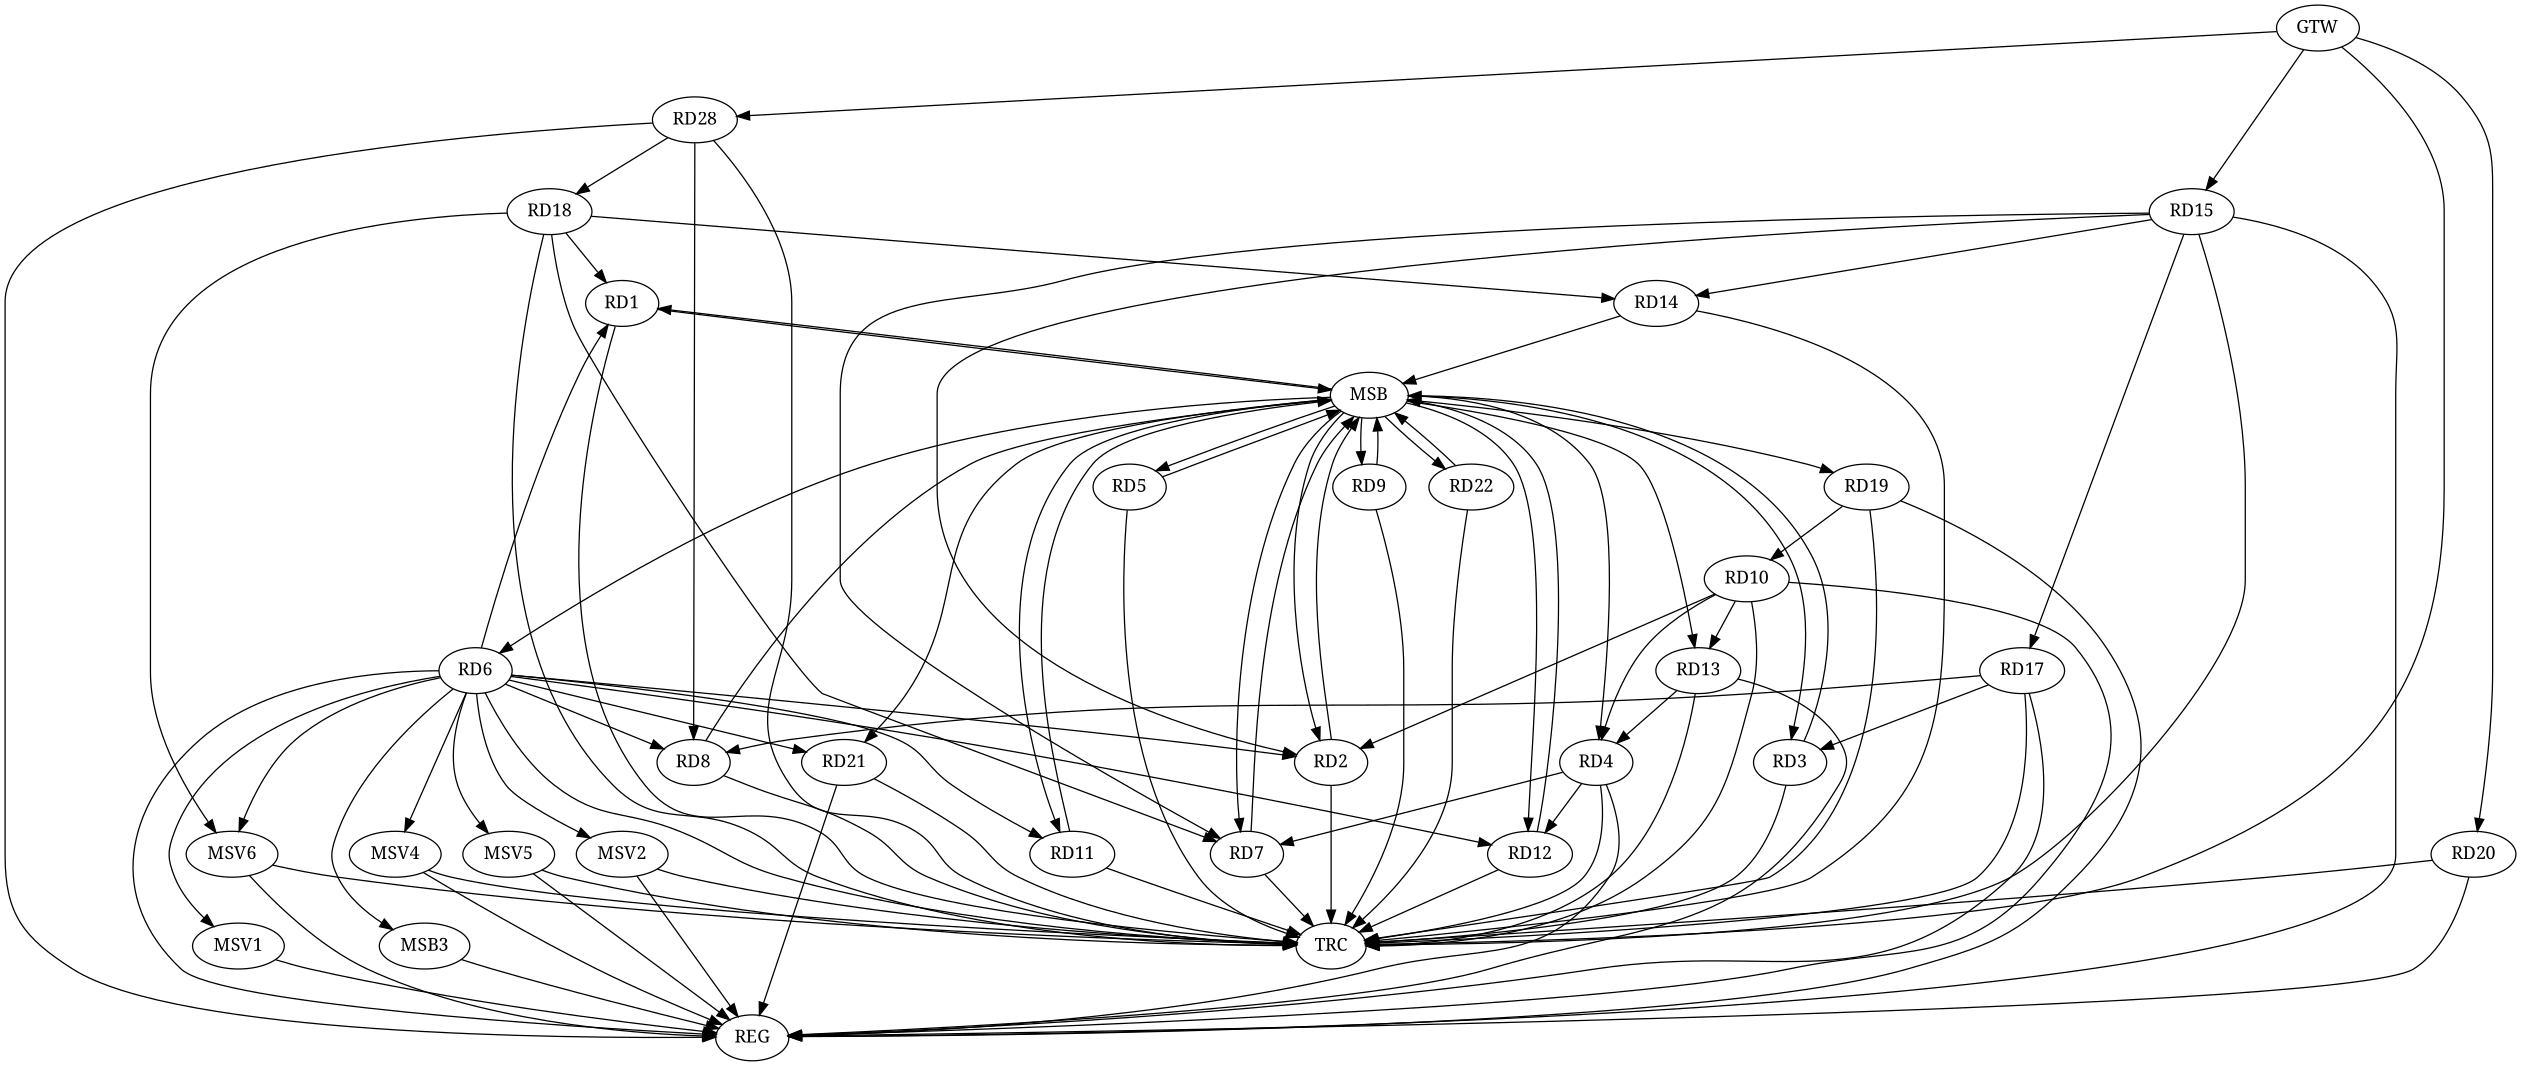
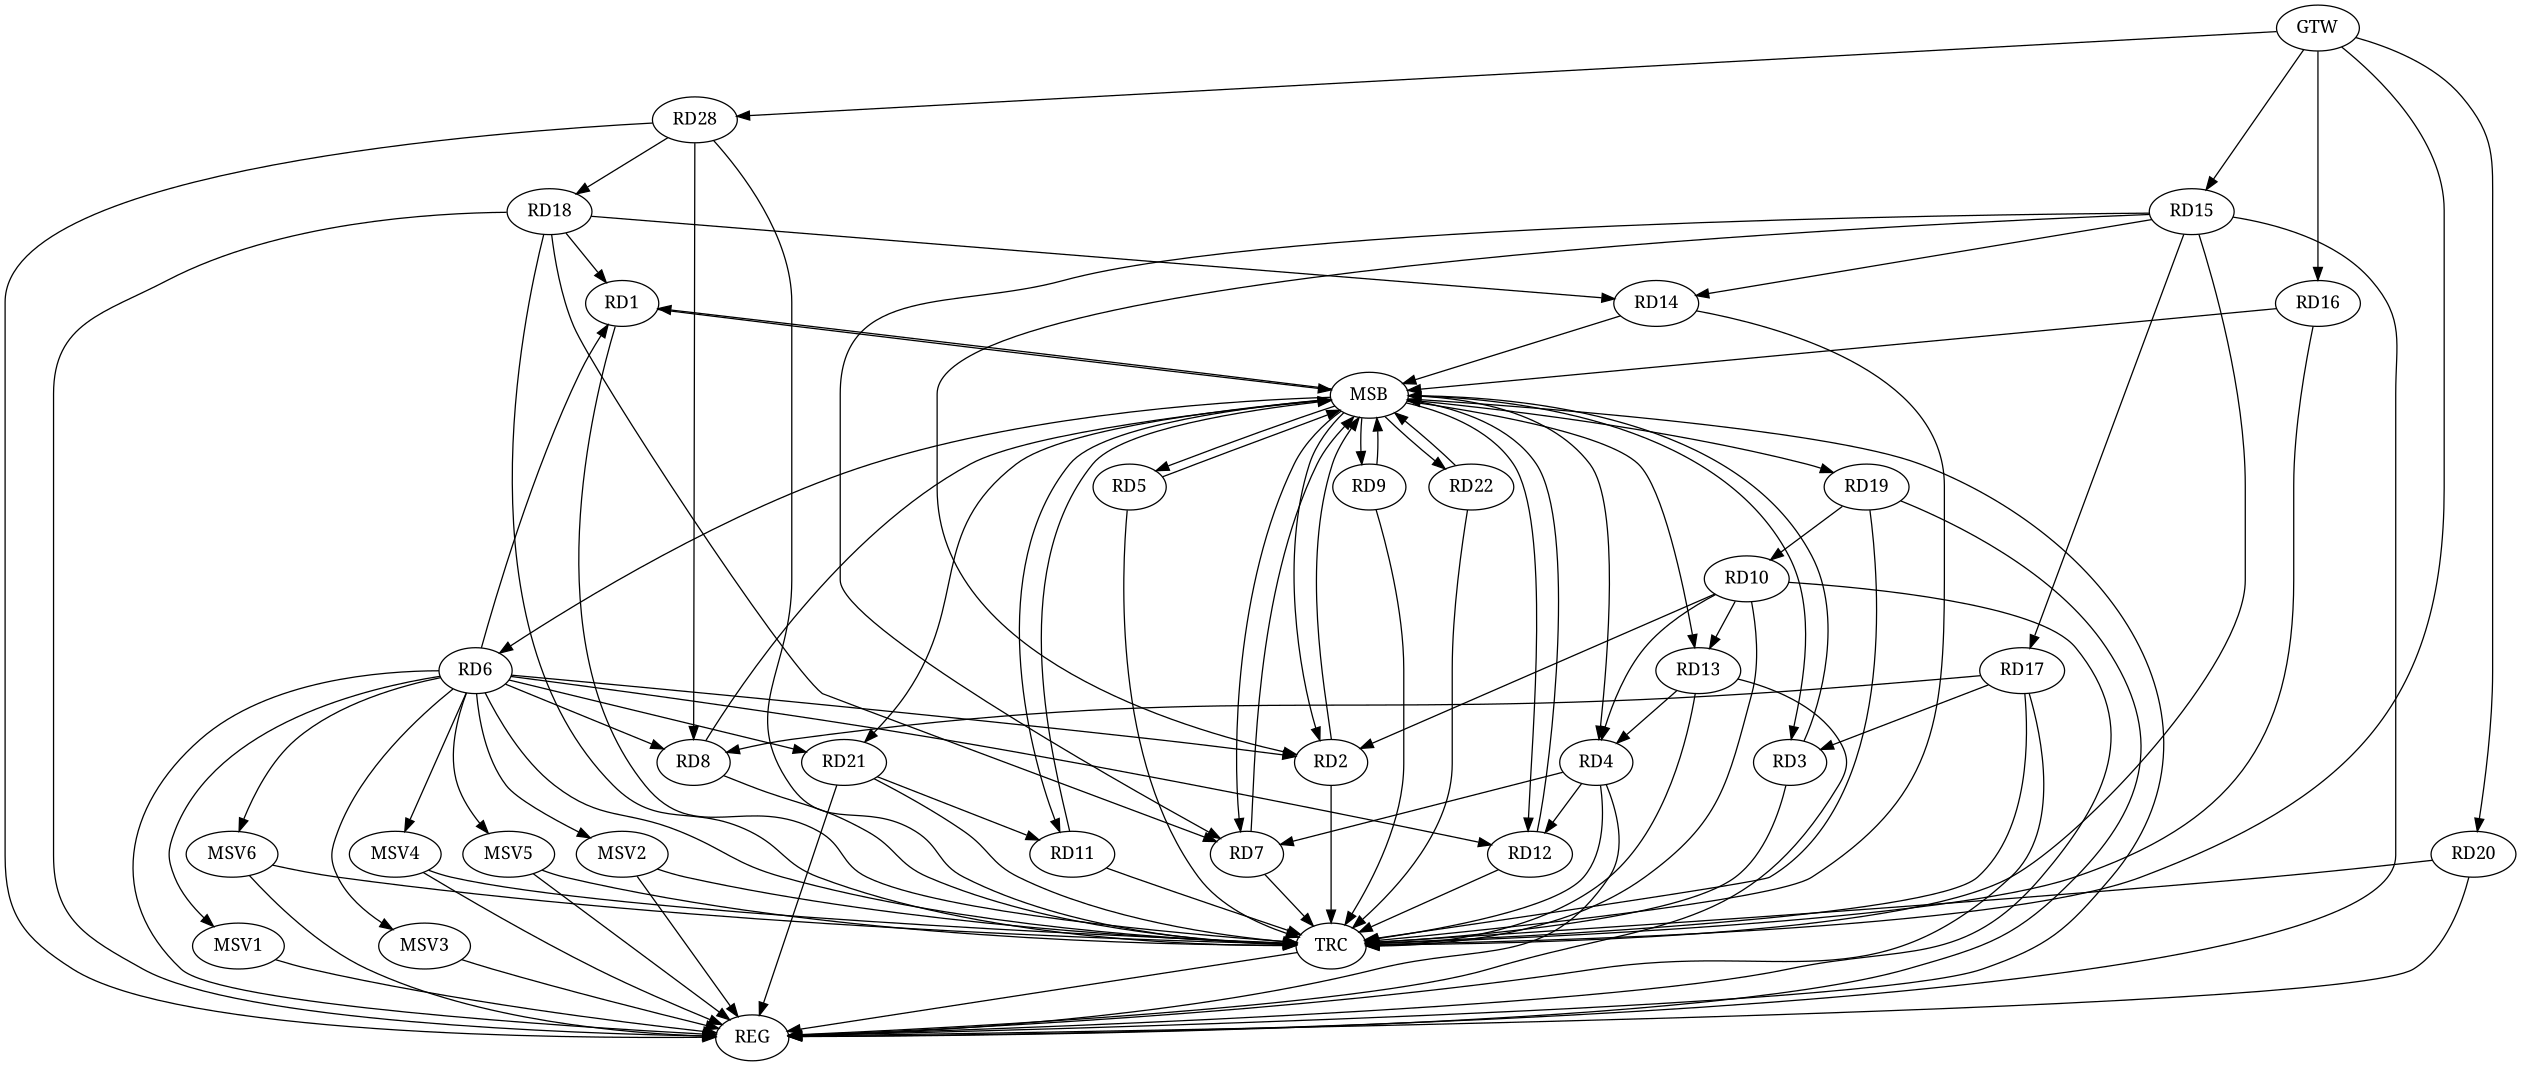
none -> (2318, 303)
(150, 396) -> (54, 724)
(907, 744) -> (952, 806)
(425, 946) -> (425, 946)
none -> (1998, 963)
none -> (1049, 991)
